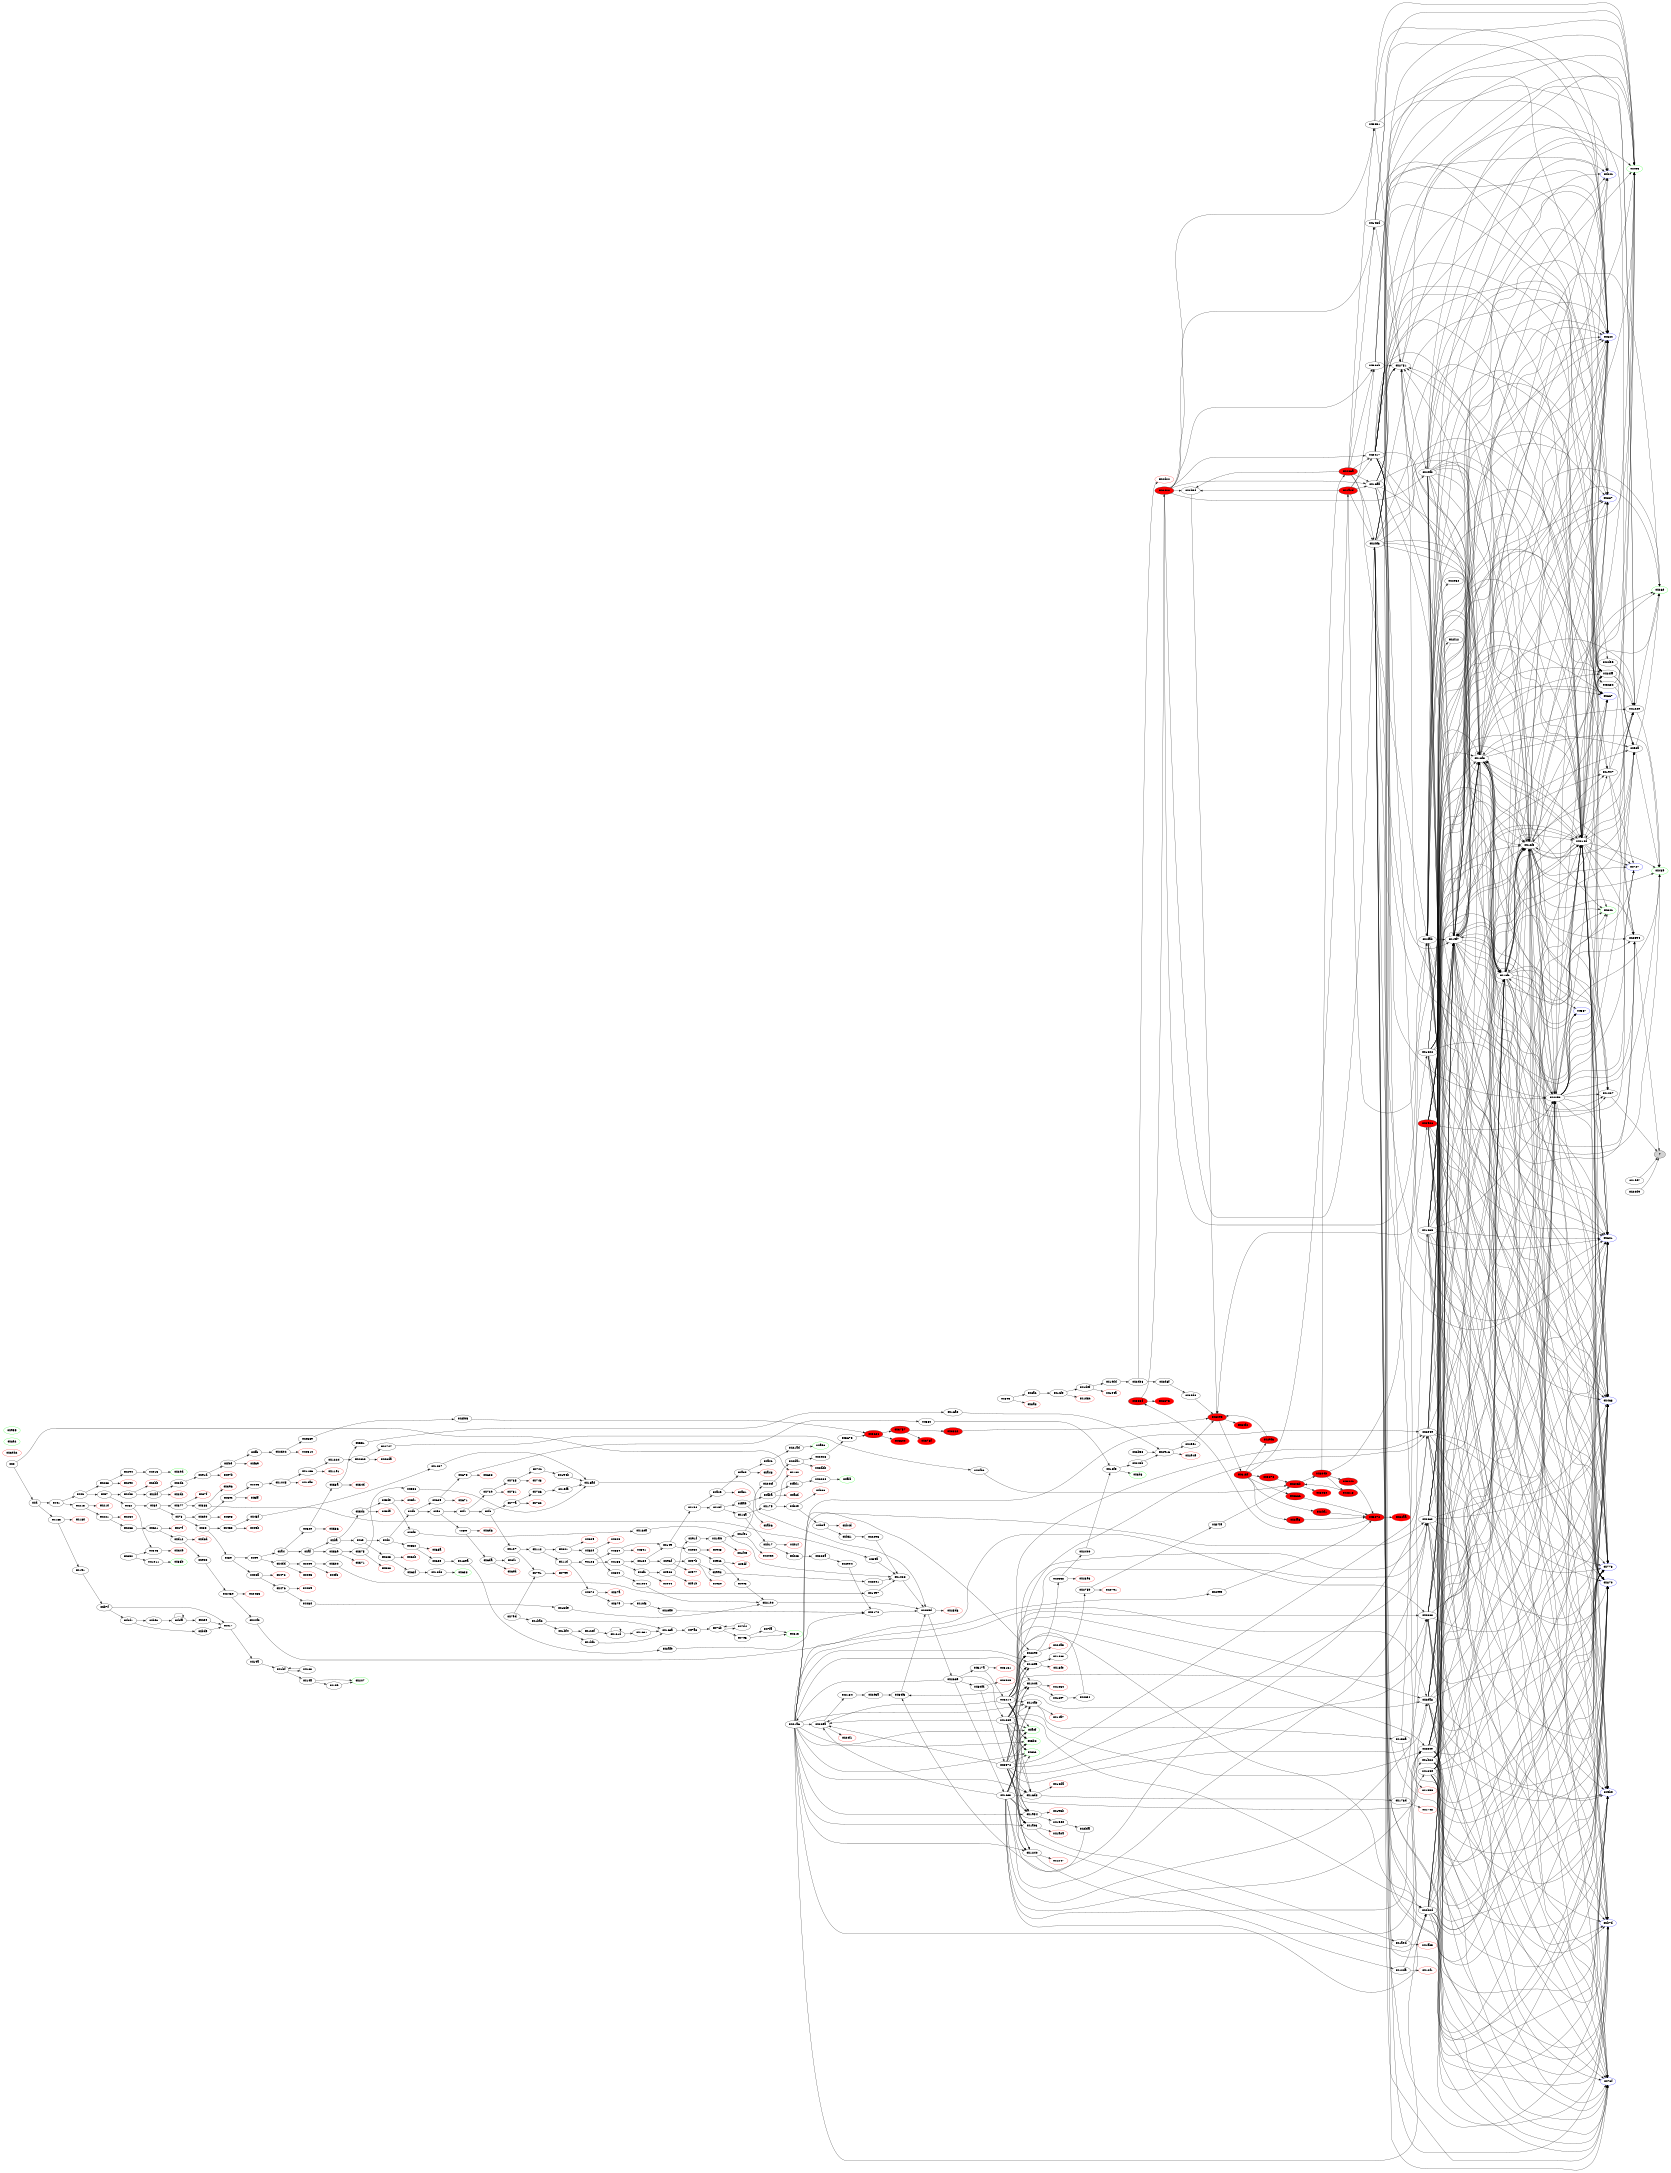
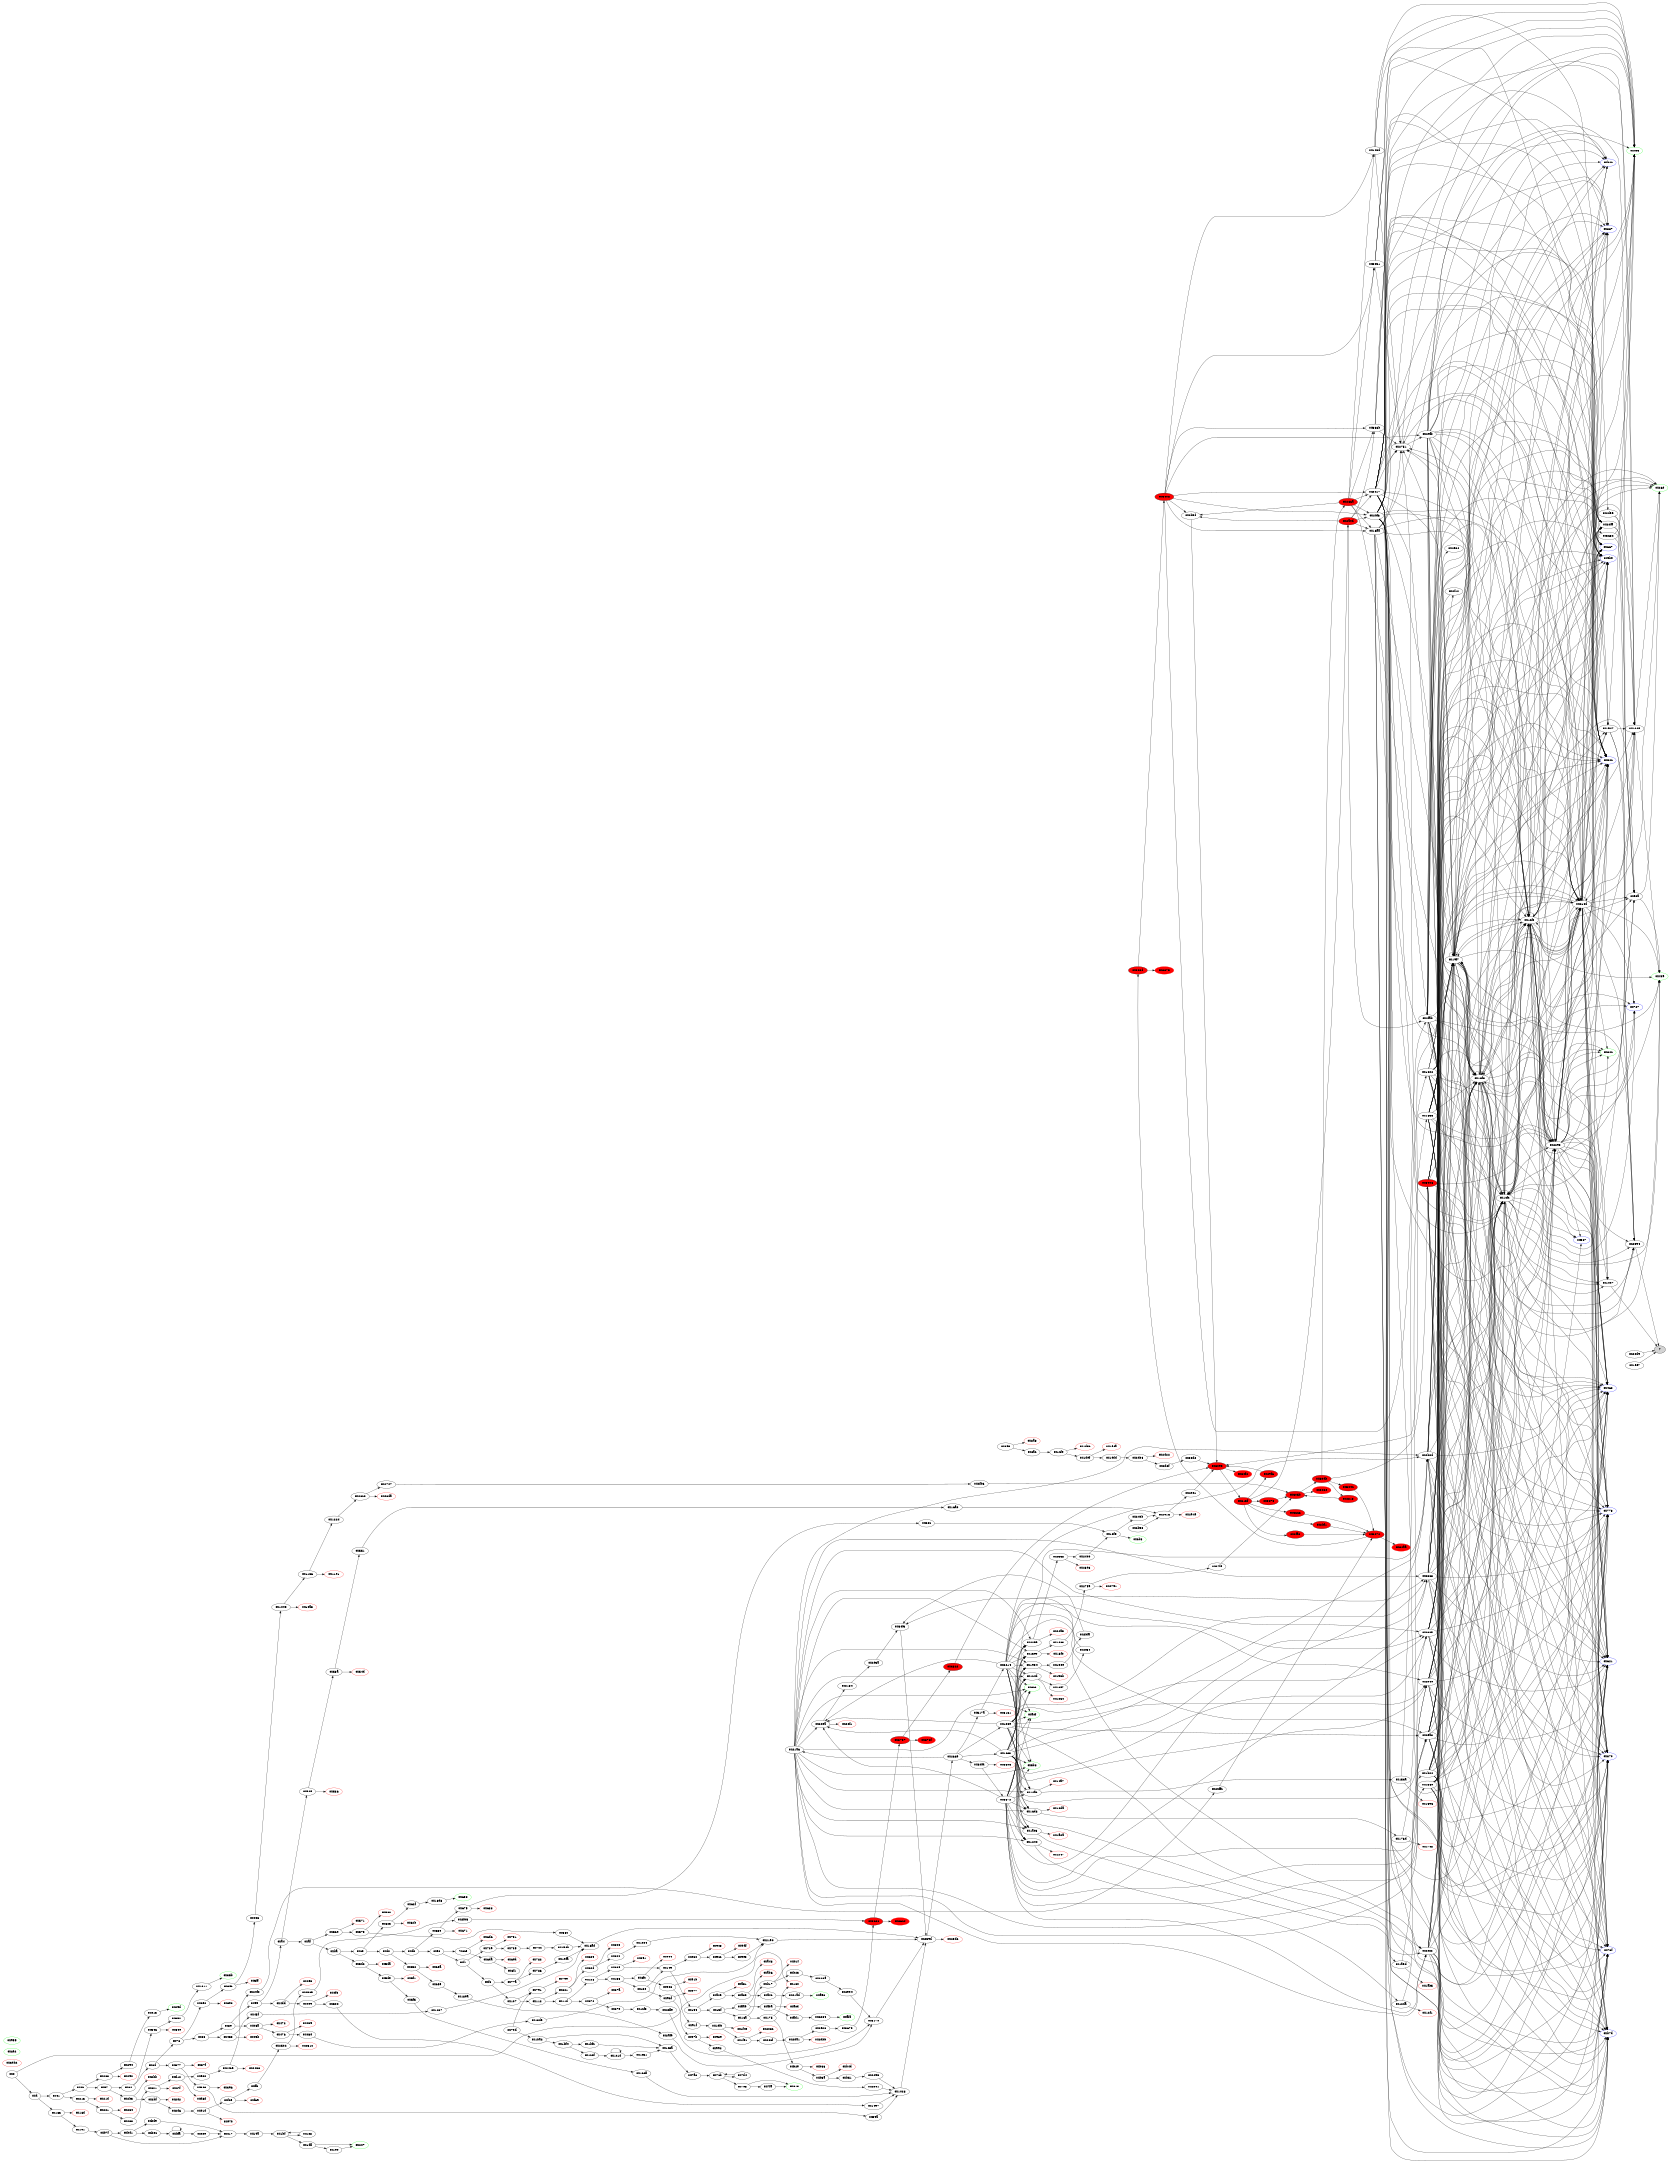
(537, 1481) -> none
(140, 1554) -> (164, 2025)
(1217, 1592) -> (1217, 1789)
